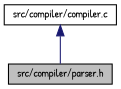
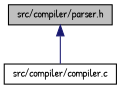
(60, 50) -> (60, 50)
